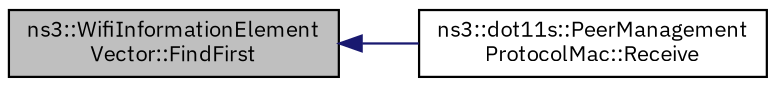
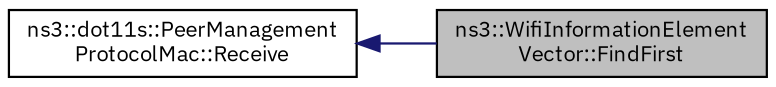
(390, 43) -> (408, 43)
